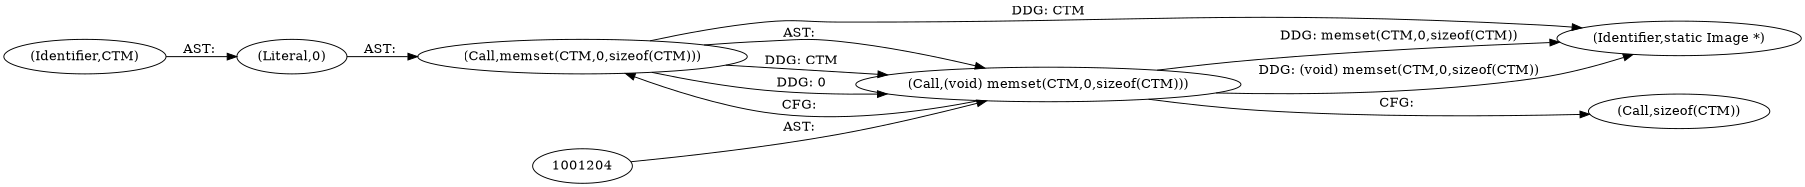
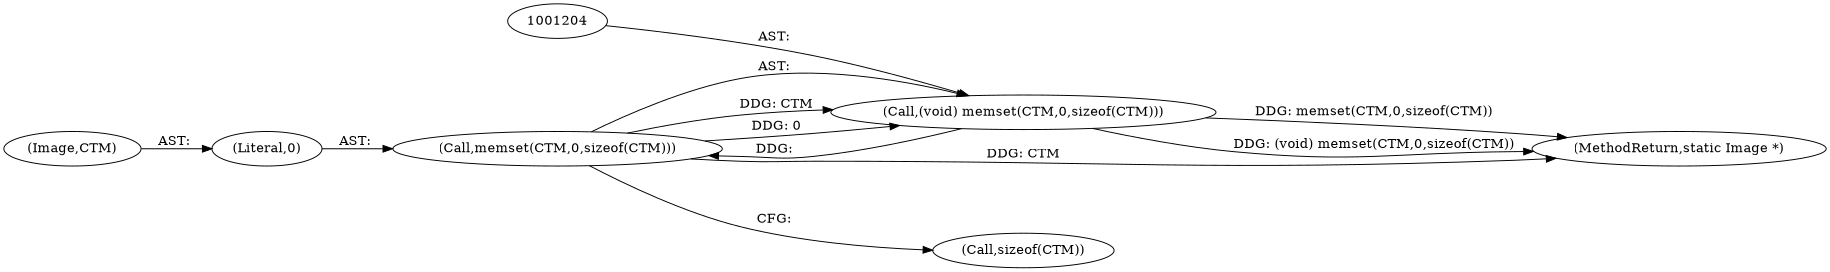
(1679, 38) -> (1679, 149)
(85, 57) -> (72, 149)
(801, 105) -> (776, 149)
(1364, 115) -> (751, 229)
